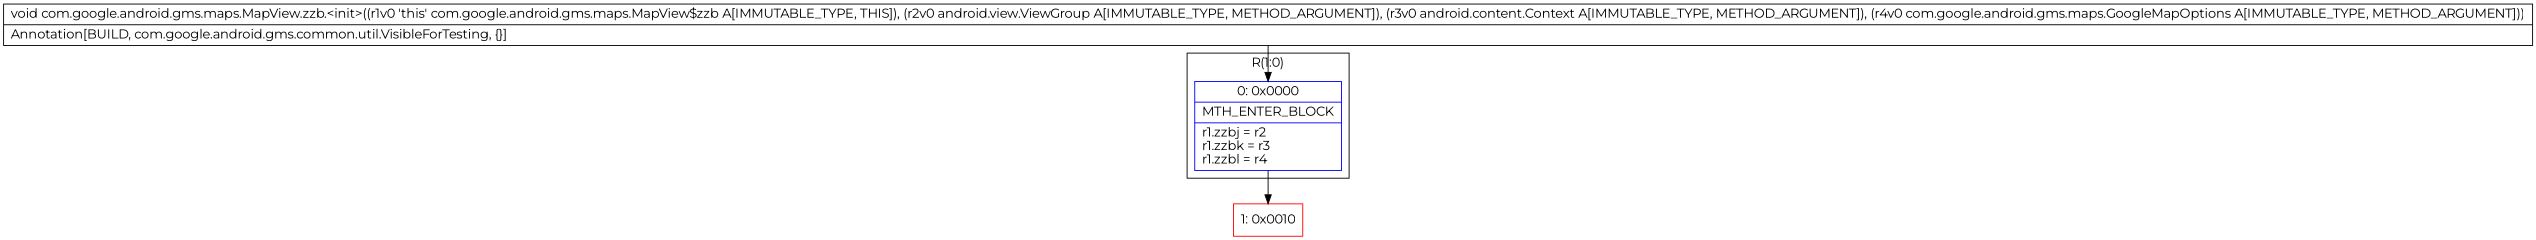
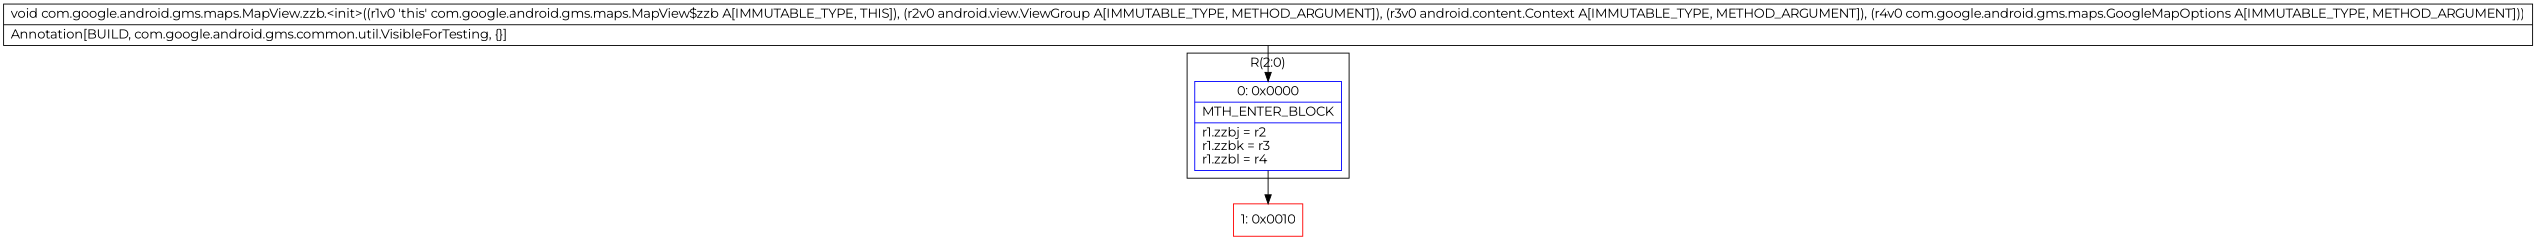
(1268, 63) -> (1268, 63)
